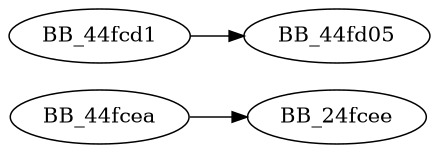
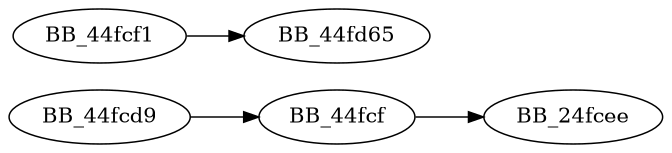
(100, 36) -> (100, 36)
(337, 36) -> (337, 36)
none -> (100, 117)
(100, 117) -> (337, 117)
